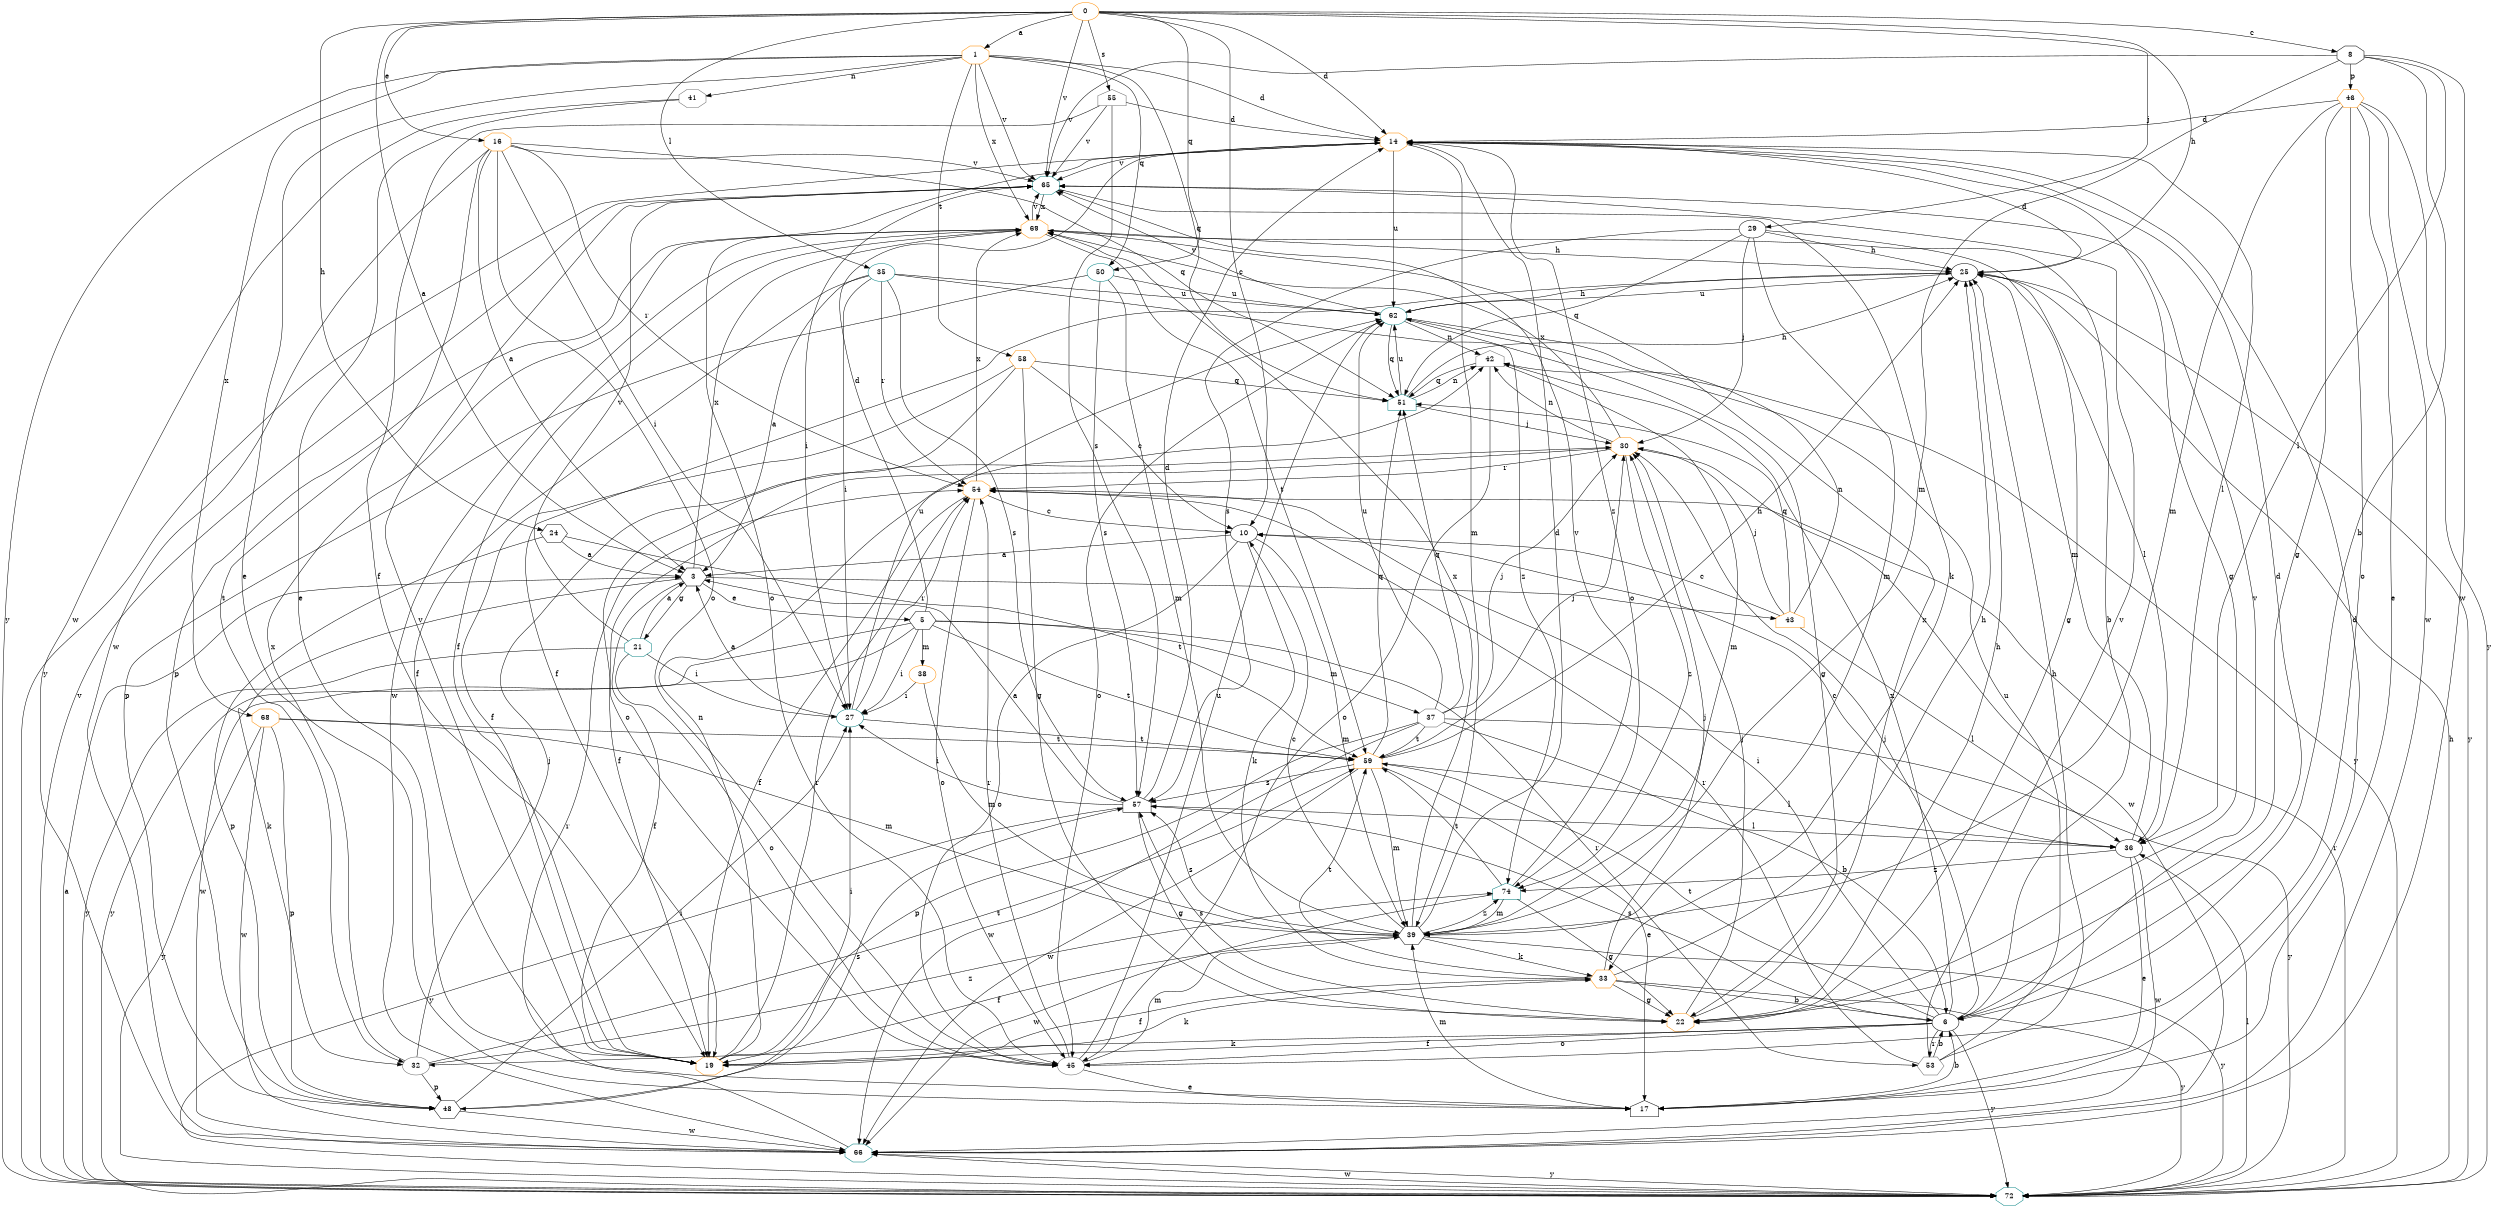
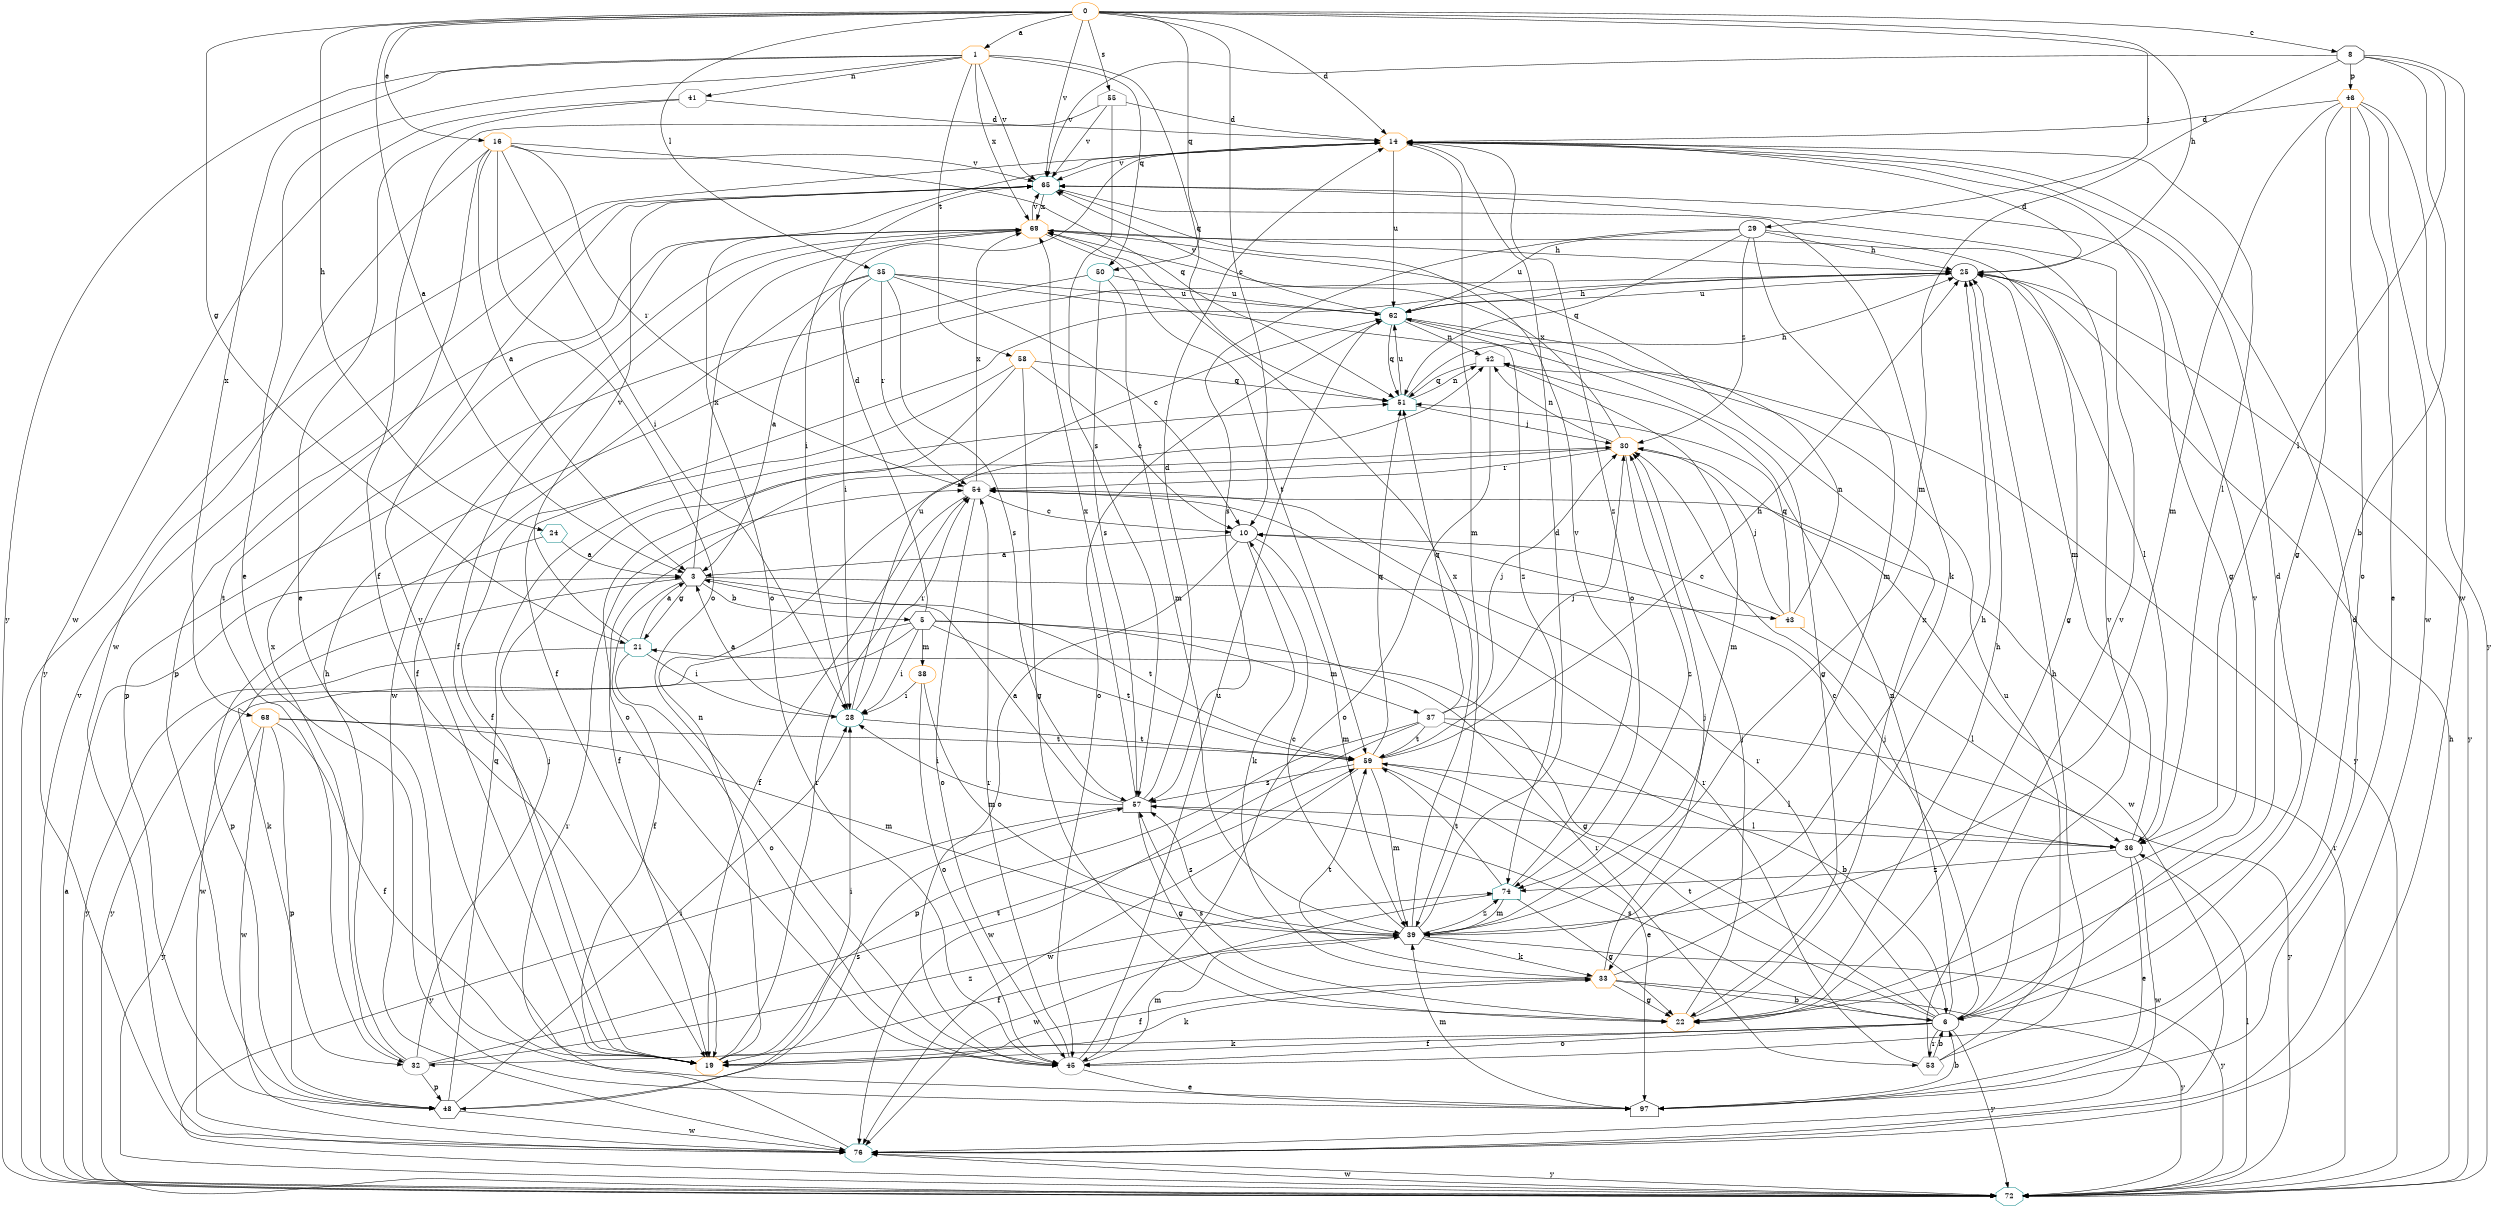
none -> (241, 39)
(1176, 78) -> (1057, 127)
(1744, 338) -> (1744, 338)
none -> (874, 343)
none -> (1081, 360)
(976, 490) -> (976, 490)
none -> (684, 495)
(1365, 524) -> (1551, 246)
none -> (1088, 533)
(554, 534) -> (554, 534)
(734, 599) -> (734, 599)
(973, 606) -> (1038, 631)
(2110, 620) -> (2110, 620)
none -> (1388, 673)
(1892, 696) -> (1892, 696)
(850, 718) -> (850, 718)
(1758, 762) -> (1758, 762)
none -> (948, 889)
none -> (427, 948)
(1644, 1110) -> (1644, 1110)
(858, 1153) -> (858, 1153)
